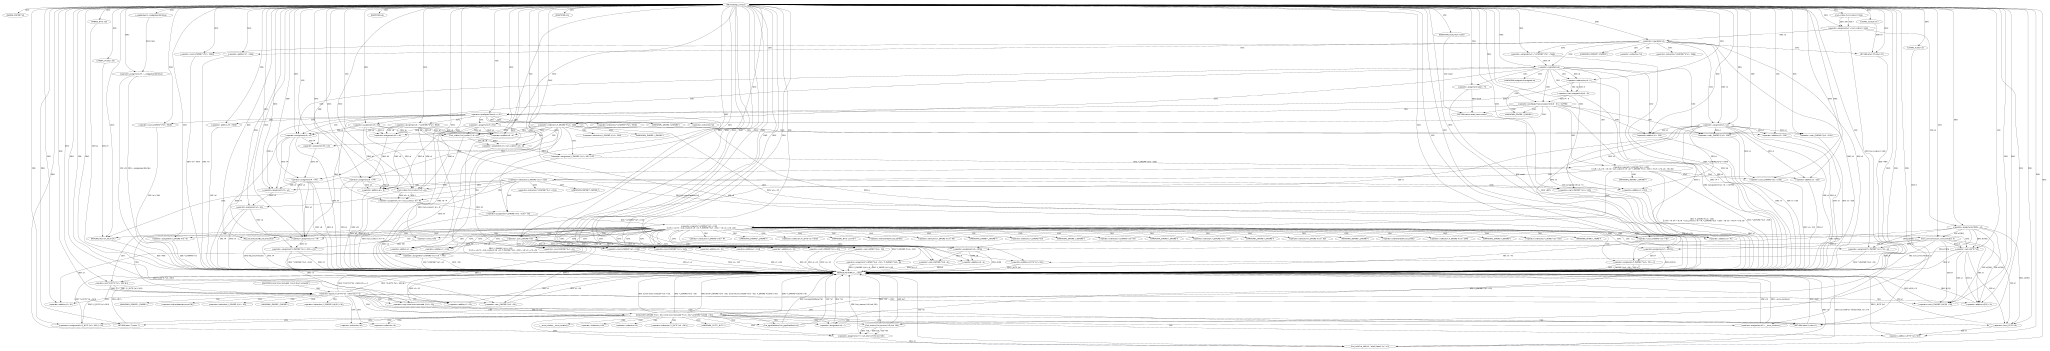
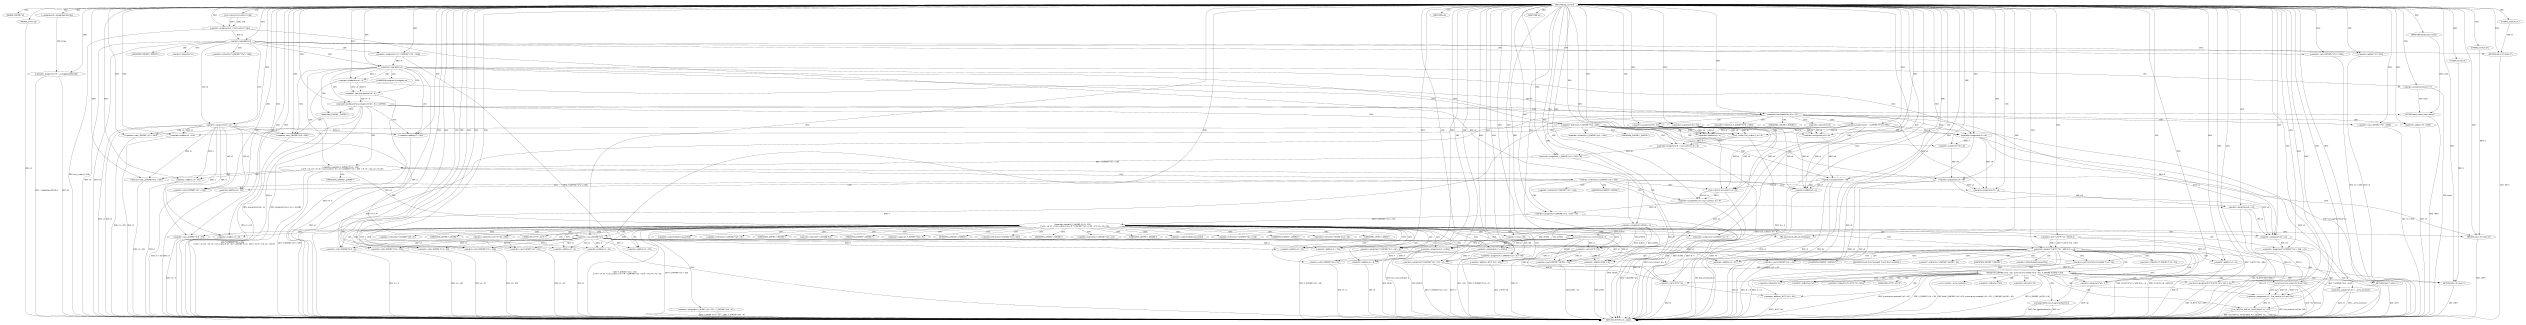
(477, 275) -> (2185, 314)
(312, 289) -> (1958, 254)
